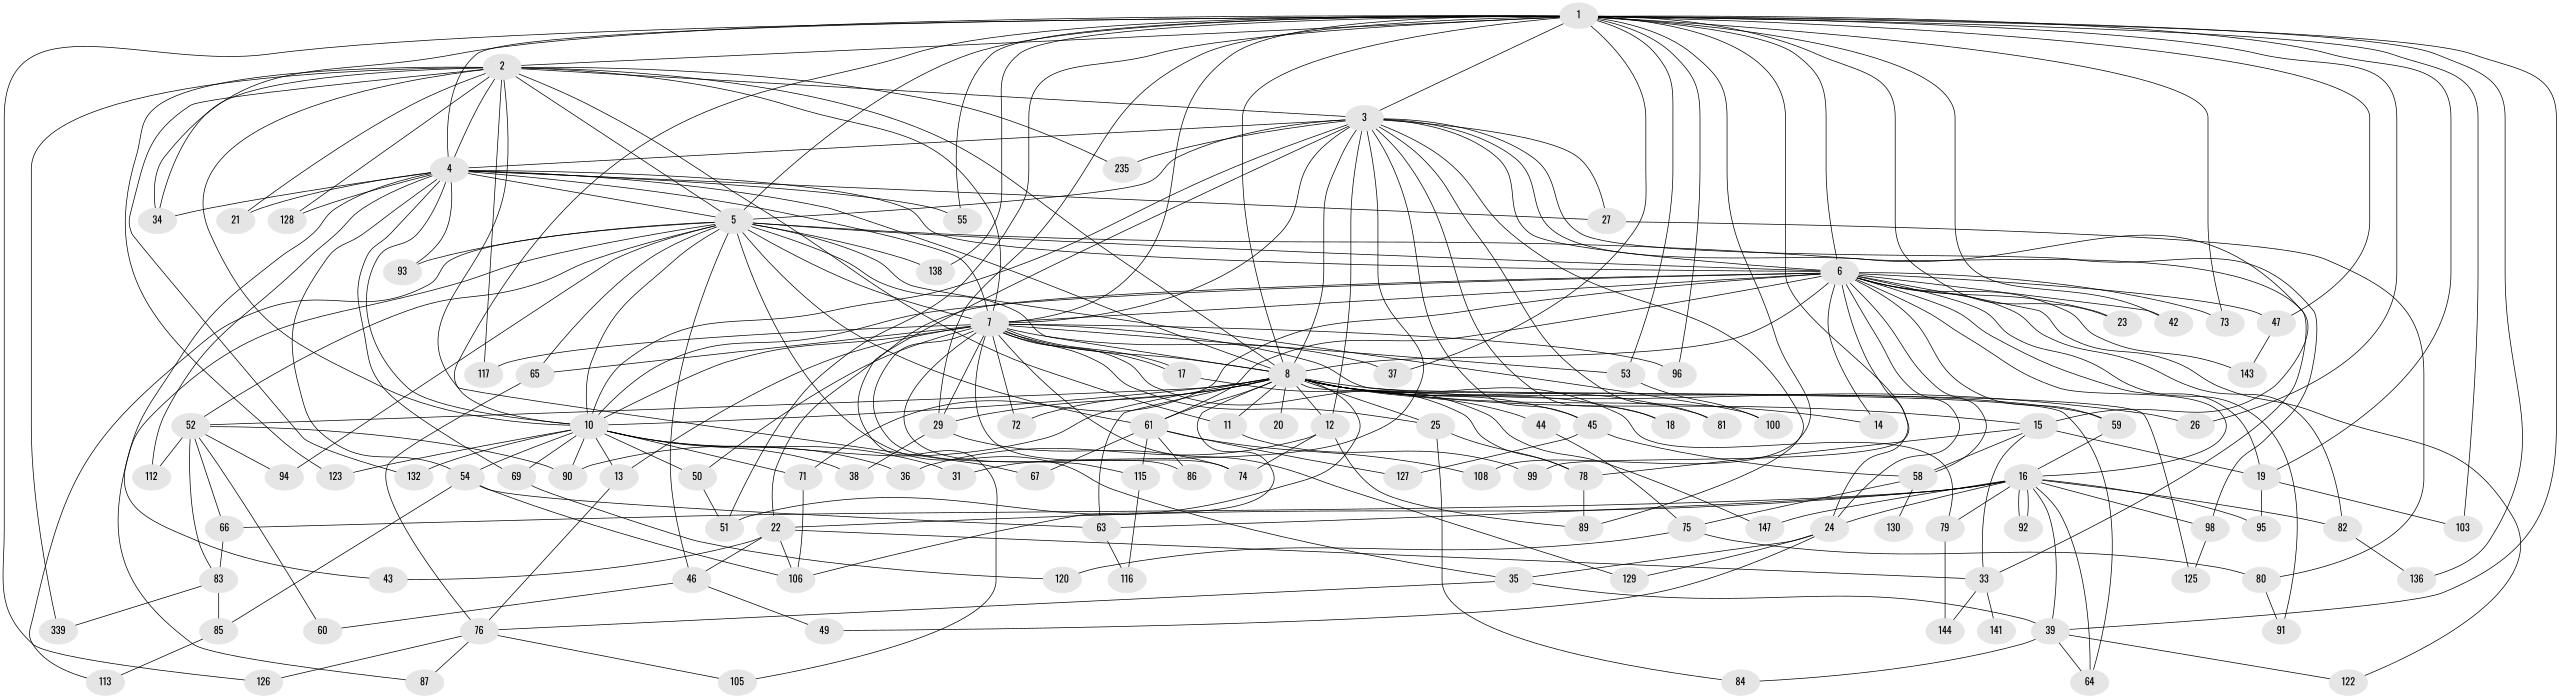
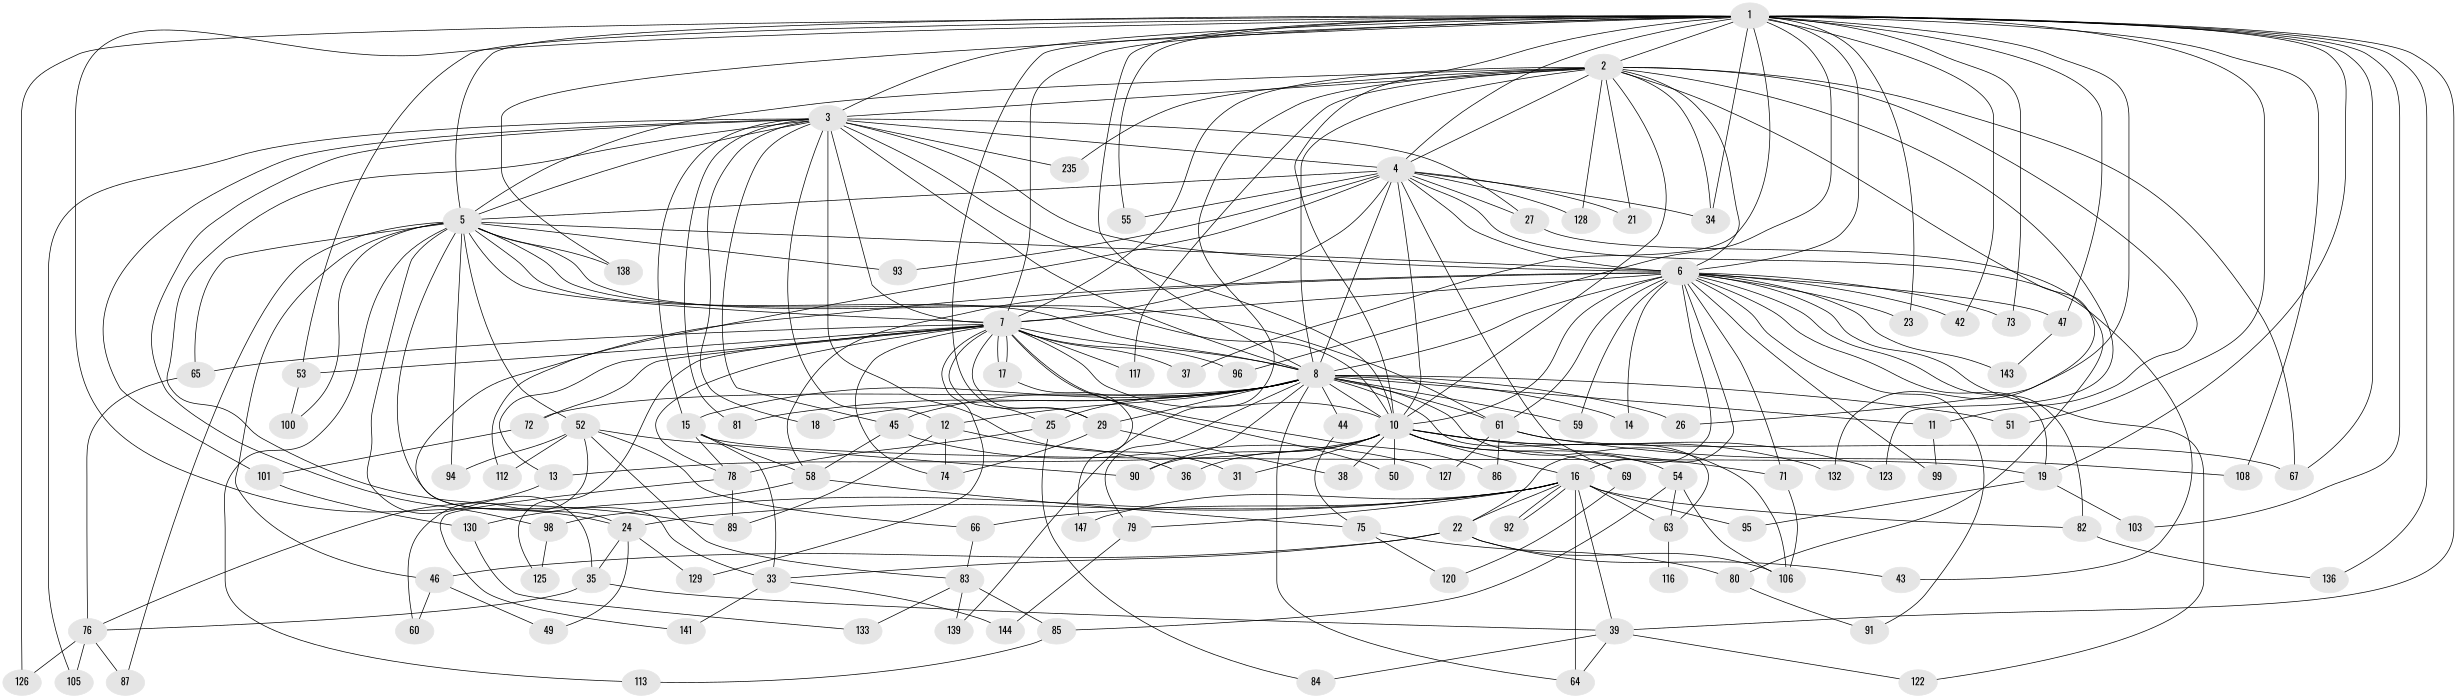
none -> (2332, 49)
none -> (1720, 138)
(292, 345) -> none
(740, 406) -> none
(1279, 426) -> none
(2070, 452) -> (1483, 455)
none -> (264, 477)
(1141, 477) -> none
(711, 503) -> none
none -> (442, 519)
(58, 631) -> (954, 631)
none -> (863, 631)
